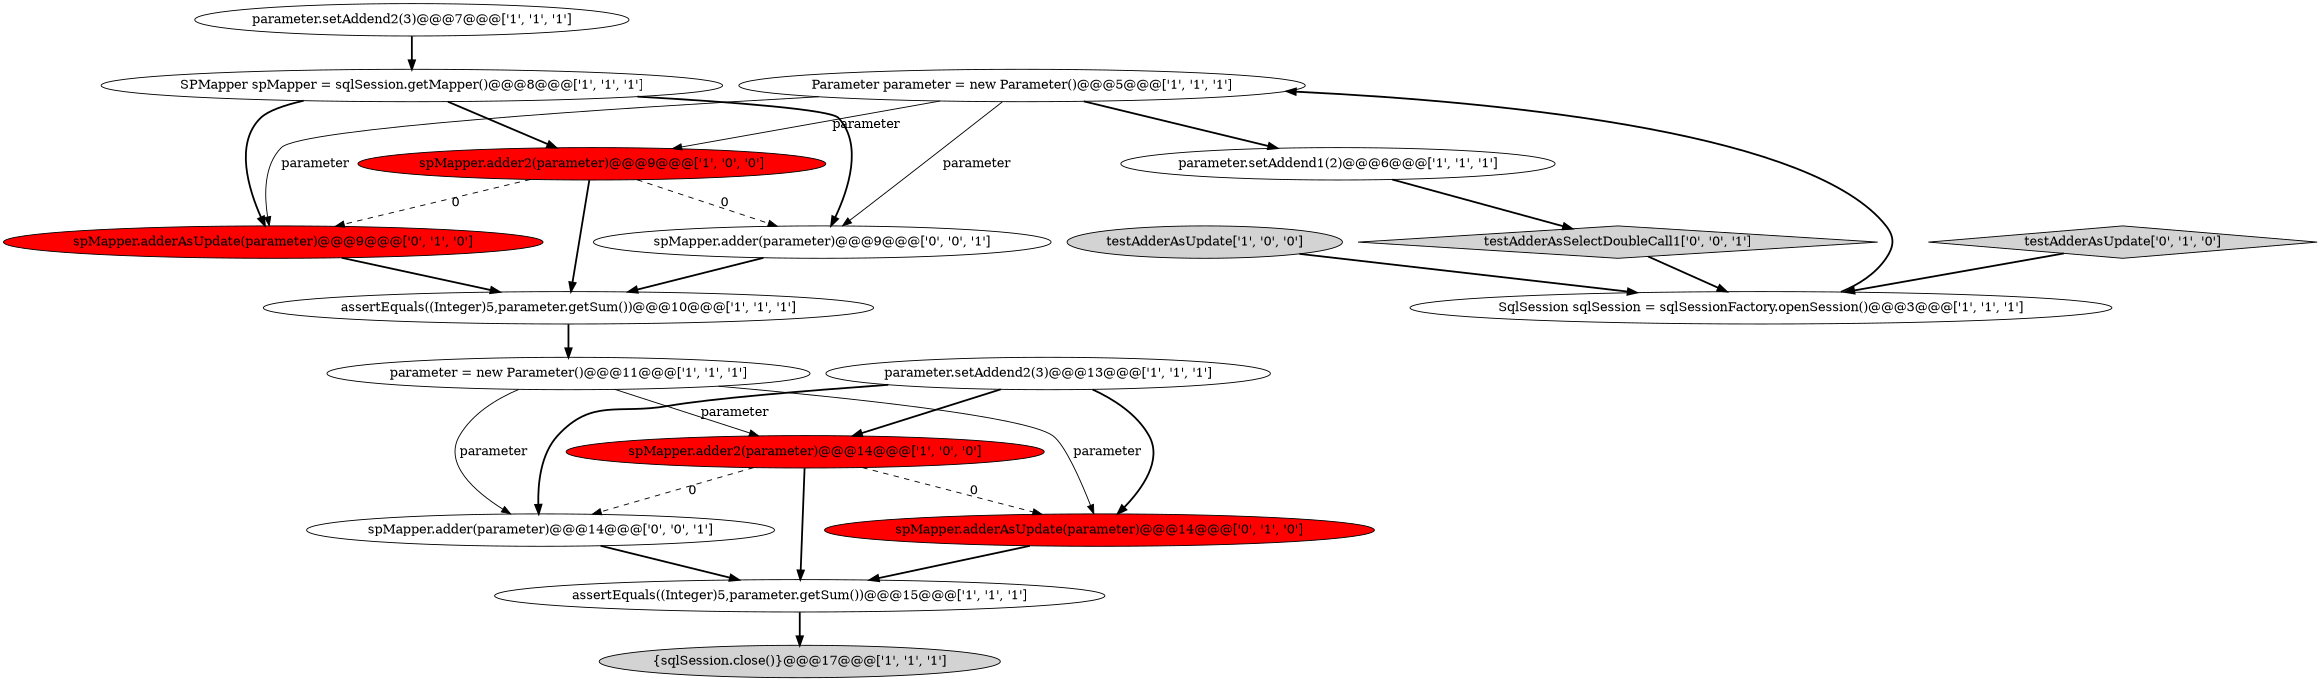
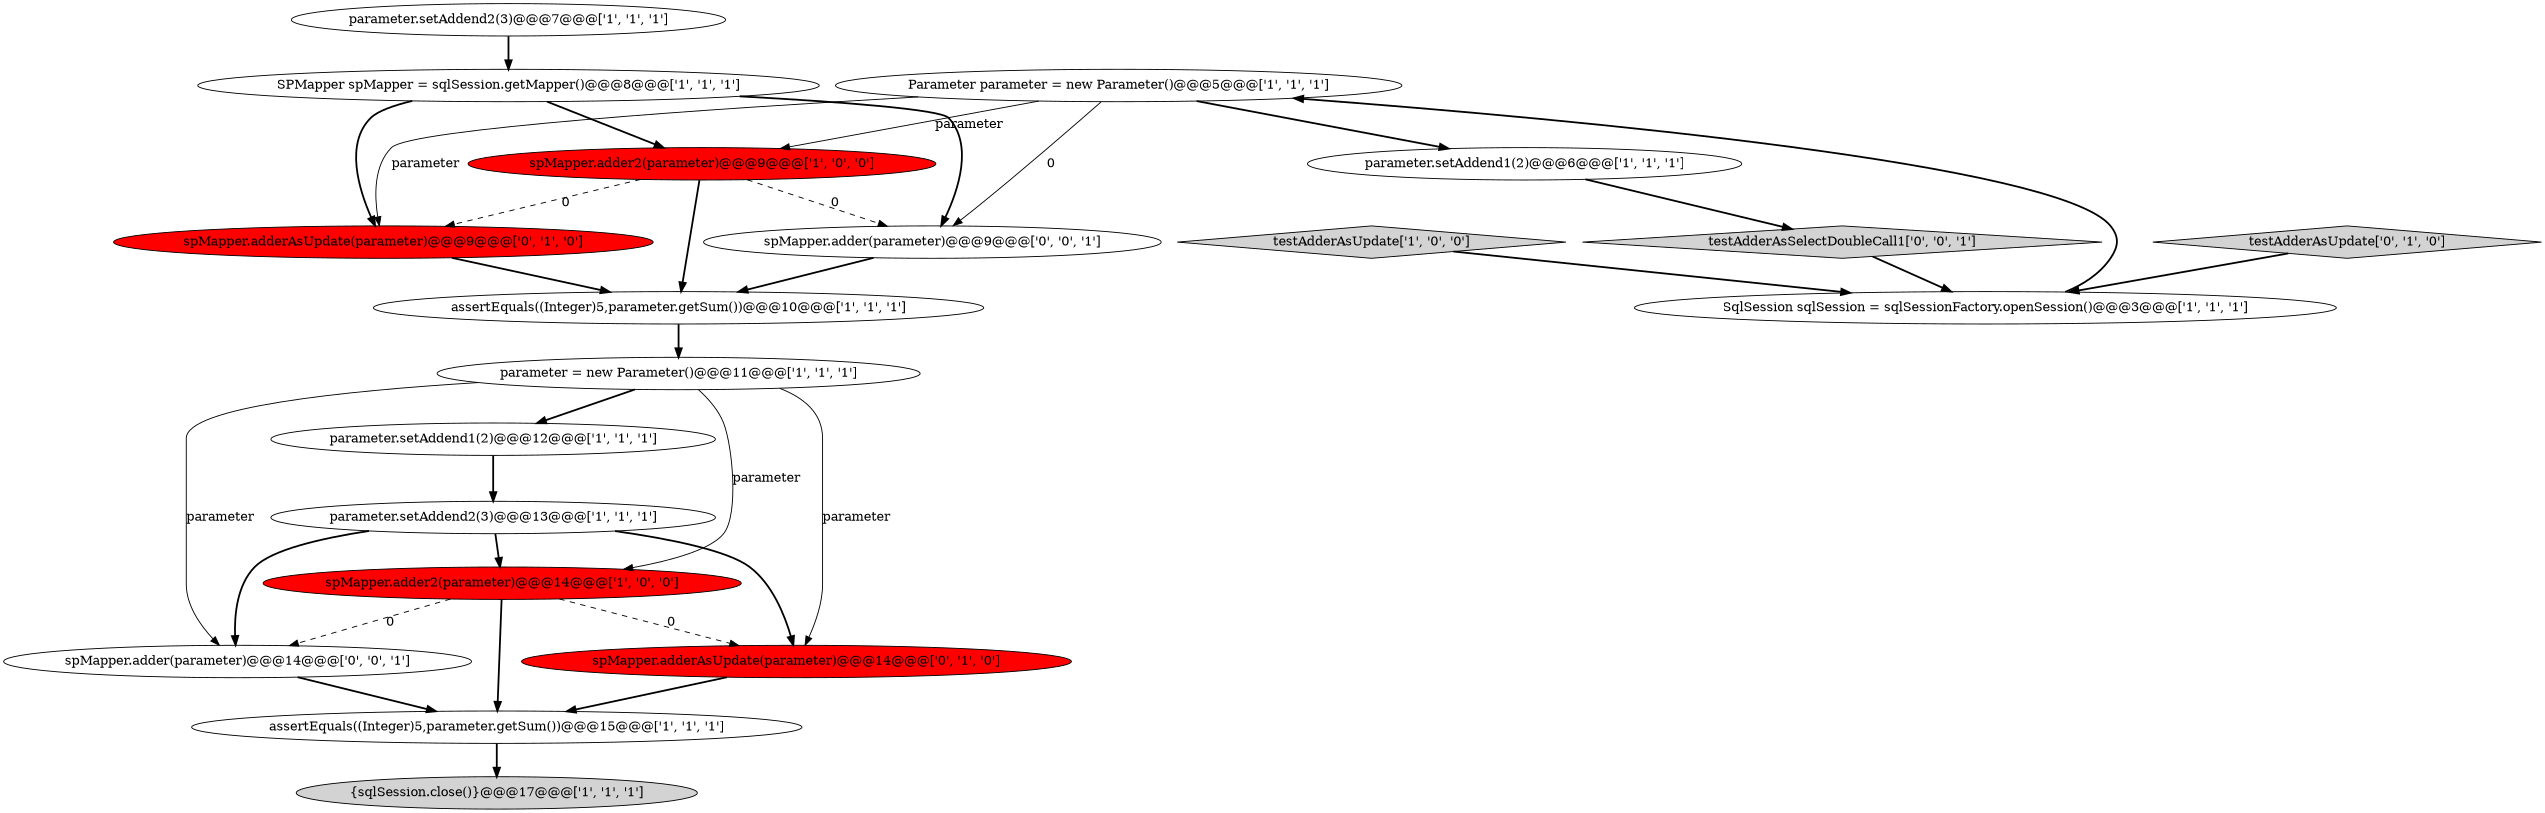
(977, 164) -> (1051, 164)
(1205, 242) -> (1372, 242)
none -> (493, 439)
